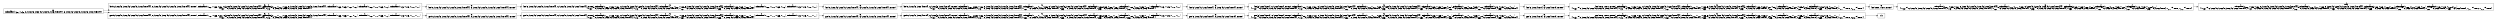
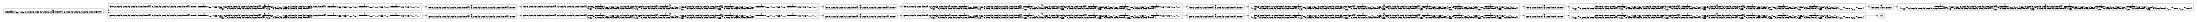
(2346, 7) -> none
